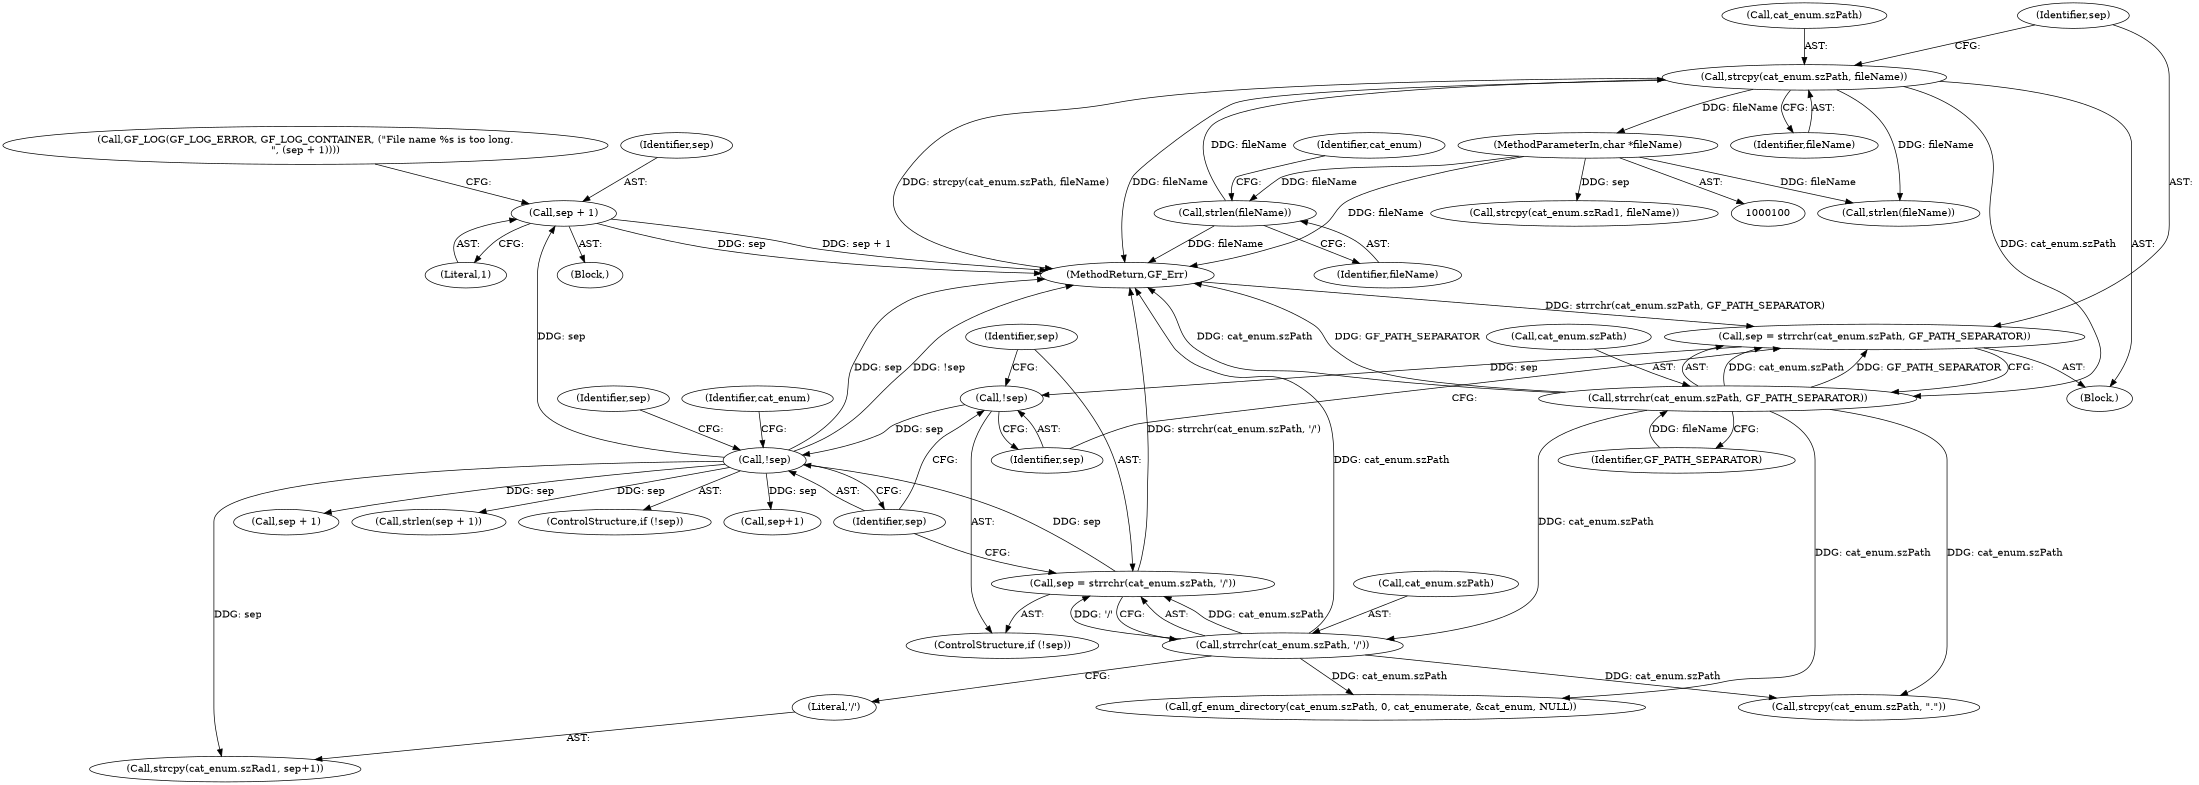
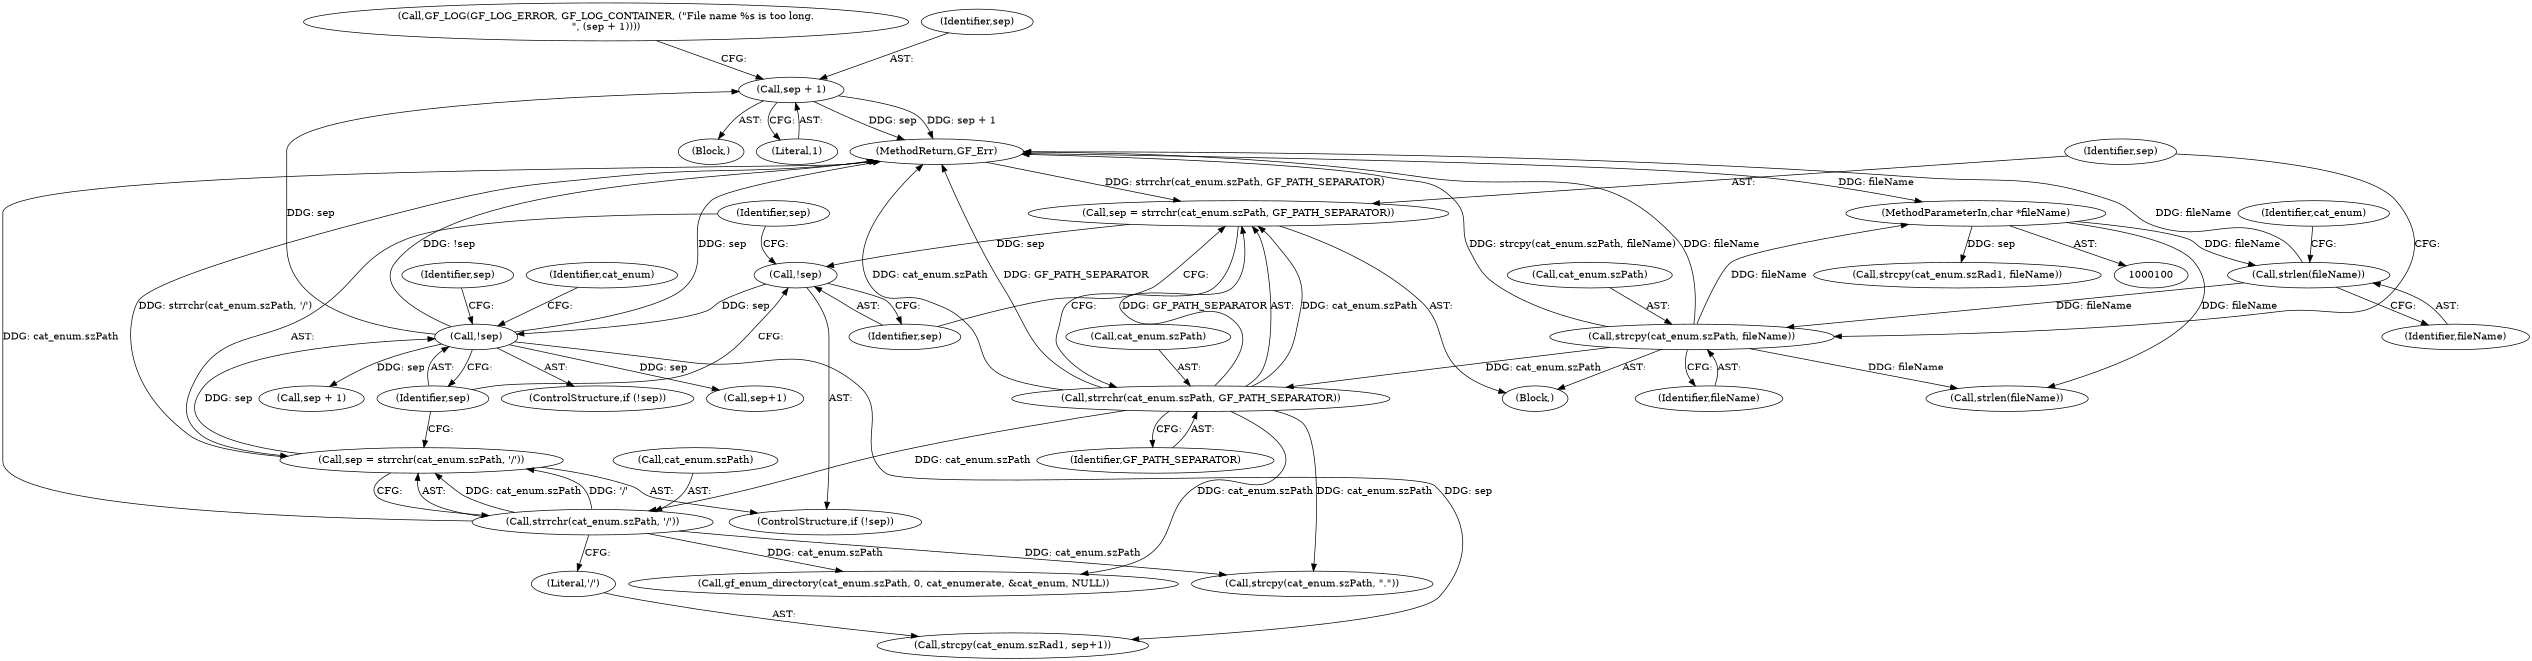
(1354, 198) -> (1470, 163)
(1690, 430) -> (1204, 430)
(429, 522) -> none
